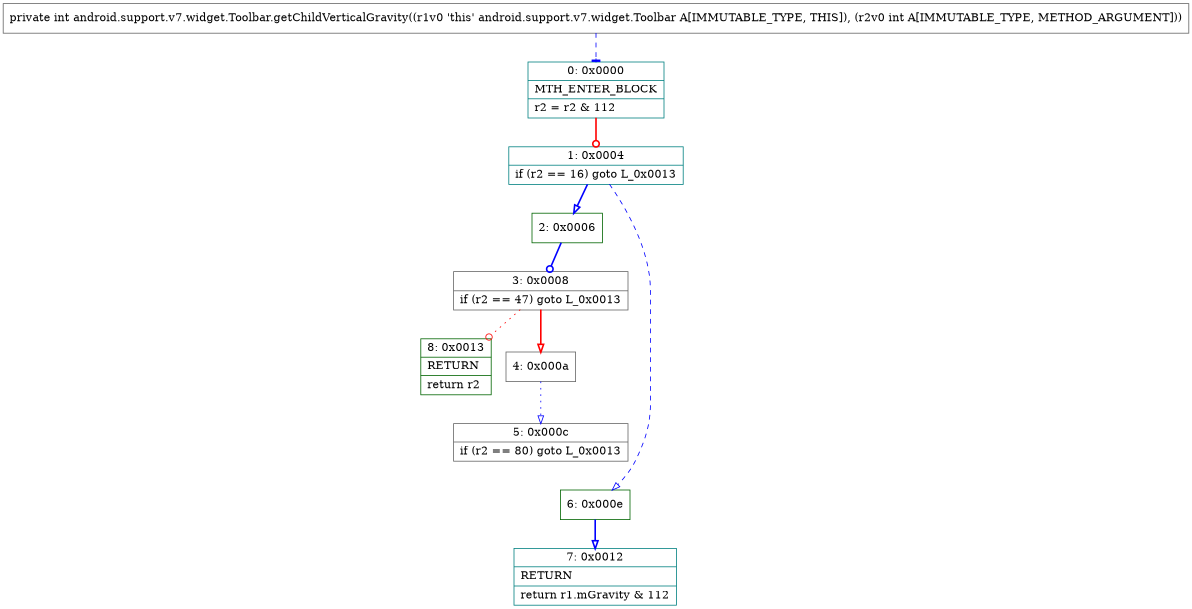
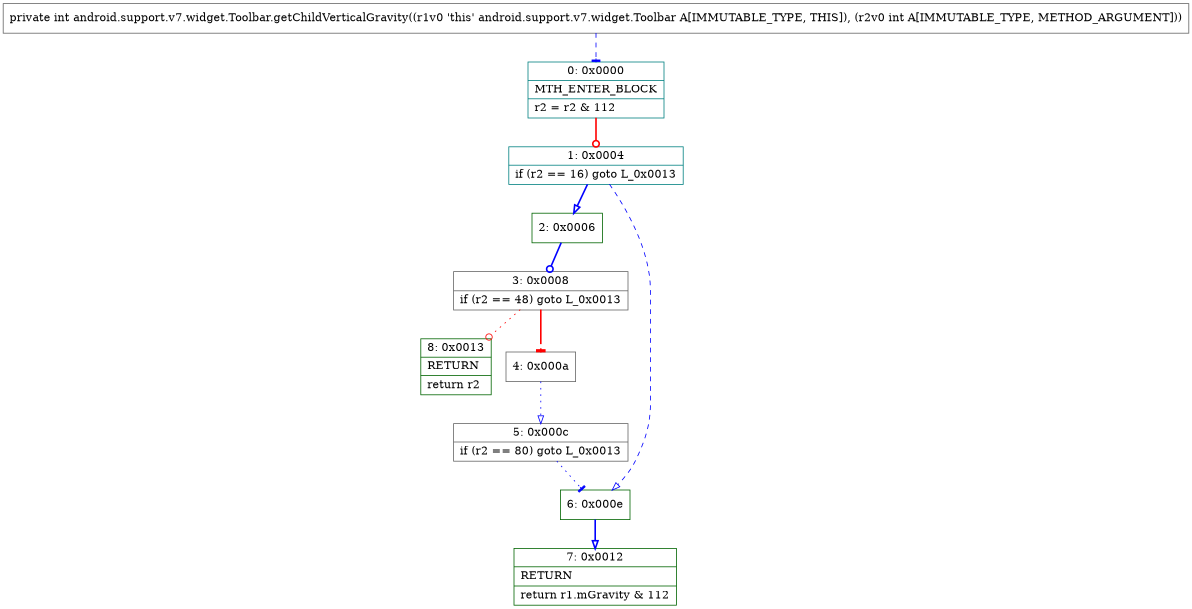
(541, 300) -> (541, 300)
(541, 327) -> (541, 327)
none -> (568, 474)
(595, 577) -> (595, 577)
